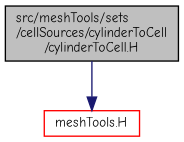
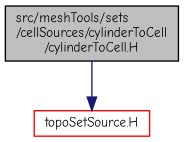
(92, 123) -> (92, 123)
